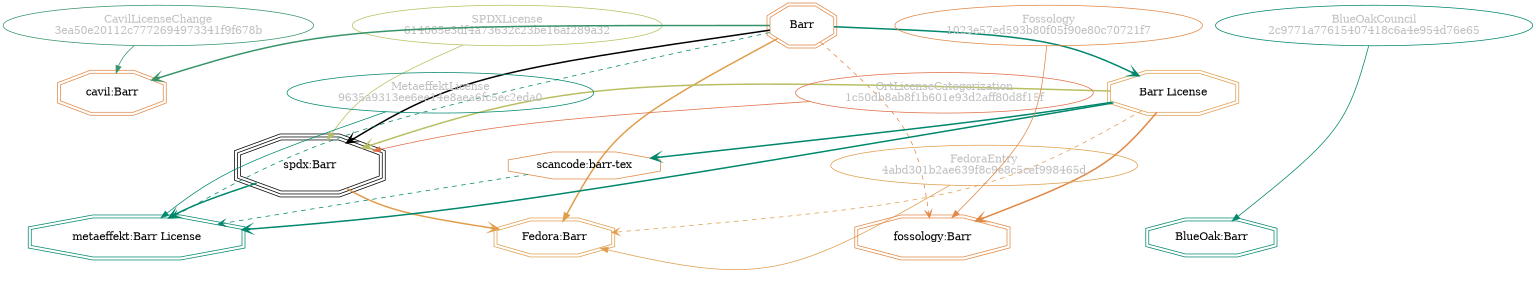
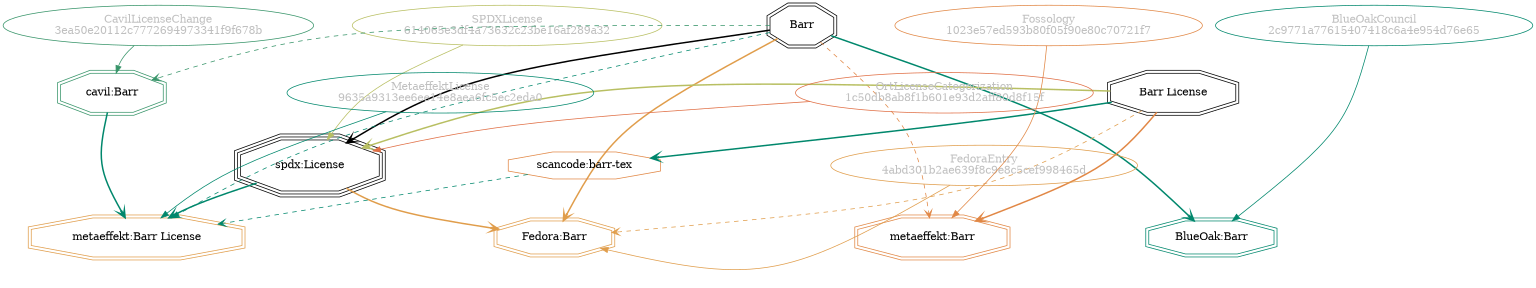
(802, 26) -> (802, 26)
(462, 28) -> (462, 28)
(986, 35) -> (1021, 105)
(112, 93) -> (112, 93)
(1173, 93) -> (1173, 93)
(466, 101) -> (466, 101)
(662, 104) -> (662, 104)
(310, 165) -> (310, 165)
(683, 175) -> (102, 164)
(137, 237) -> (137, 237)
(932, 237) -> (932, 237)
